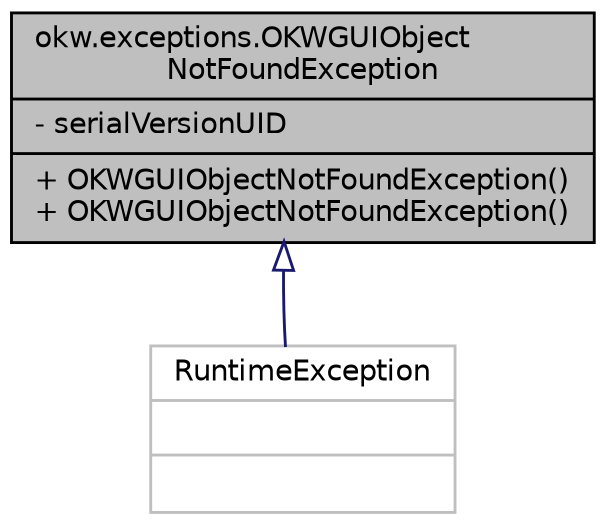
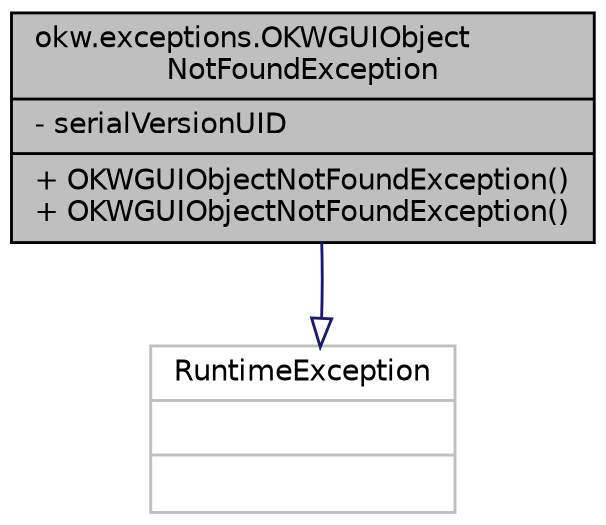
(284, 309) -> (322, 280)
